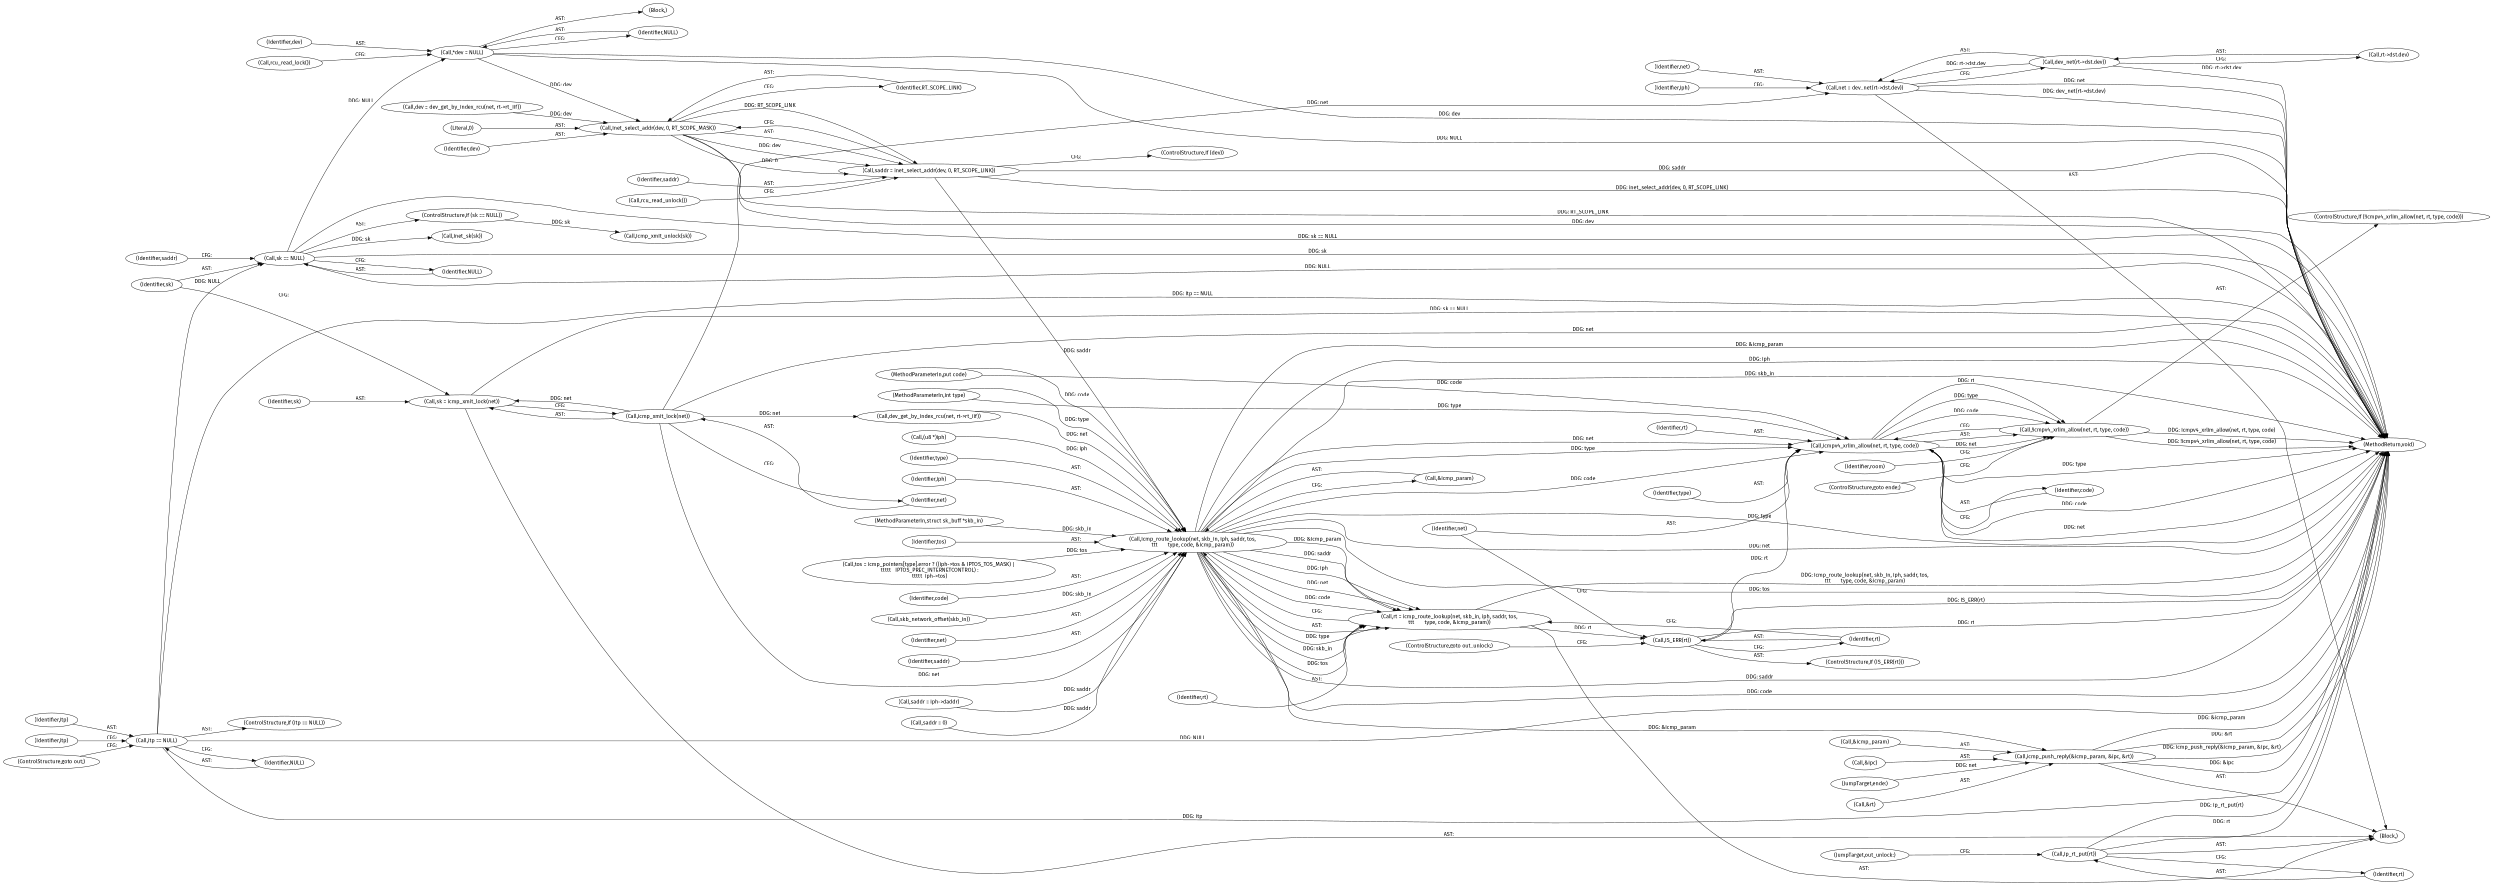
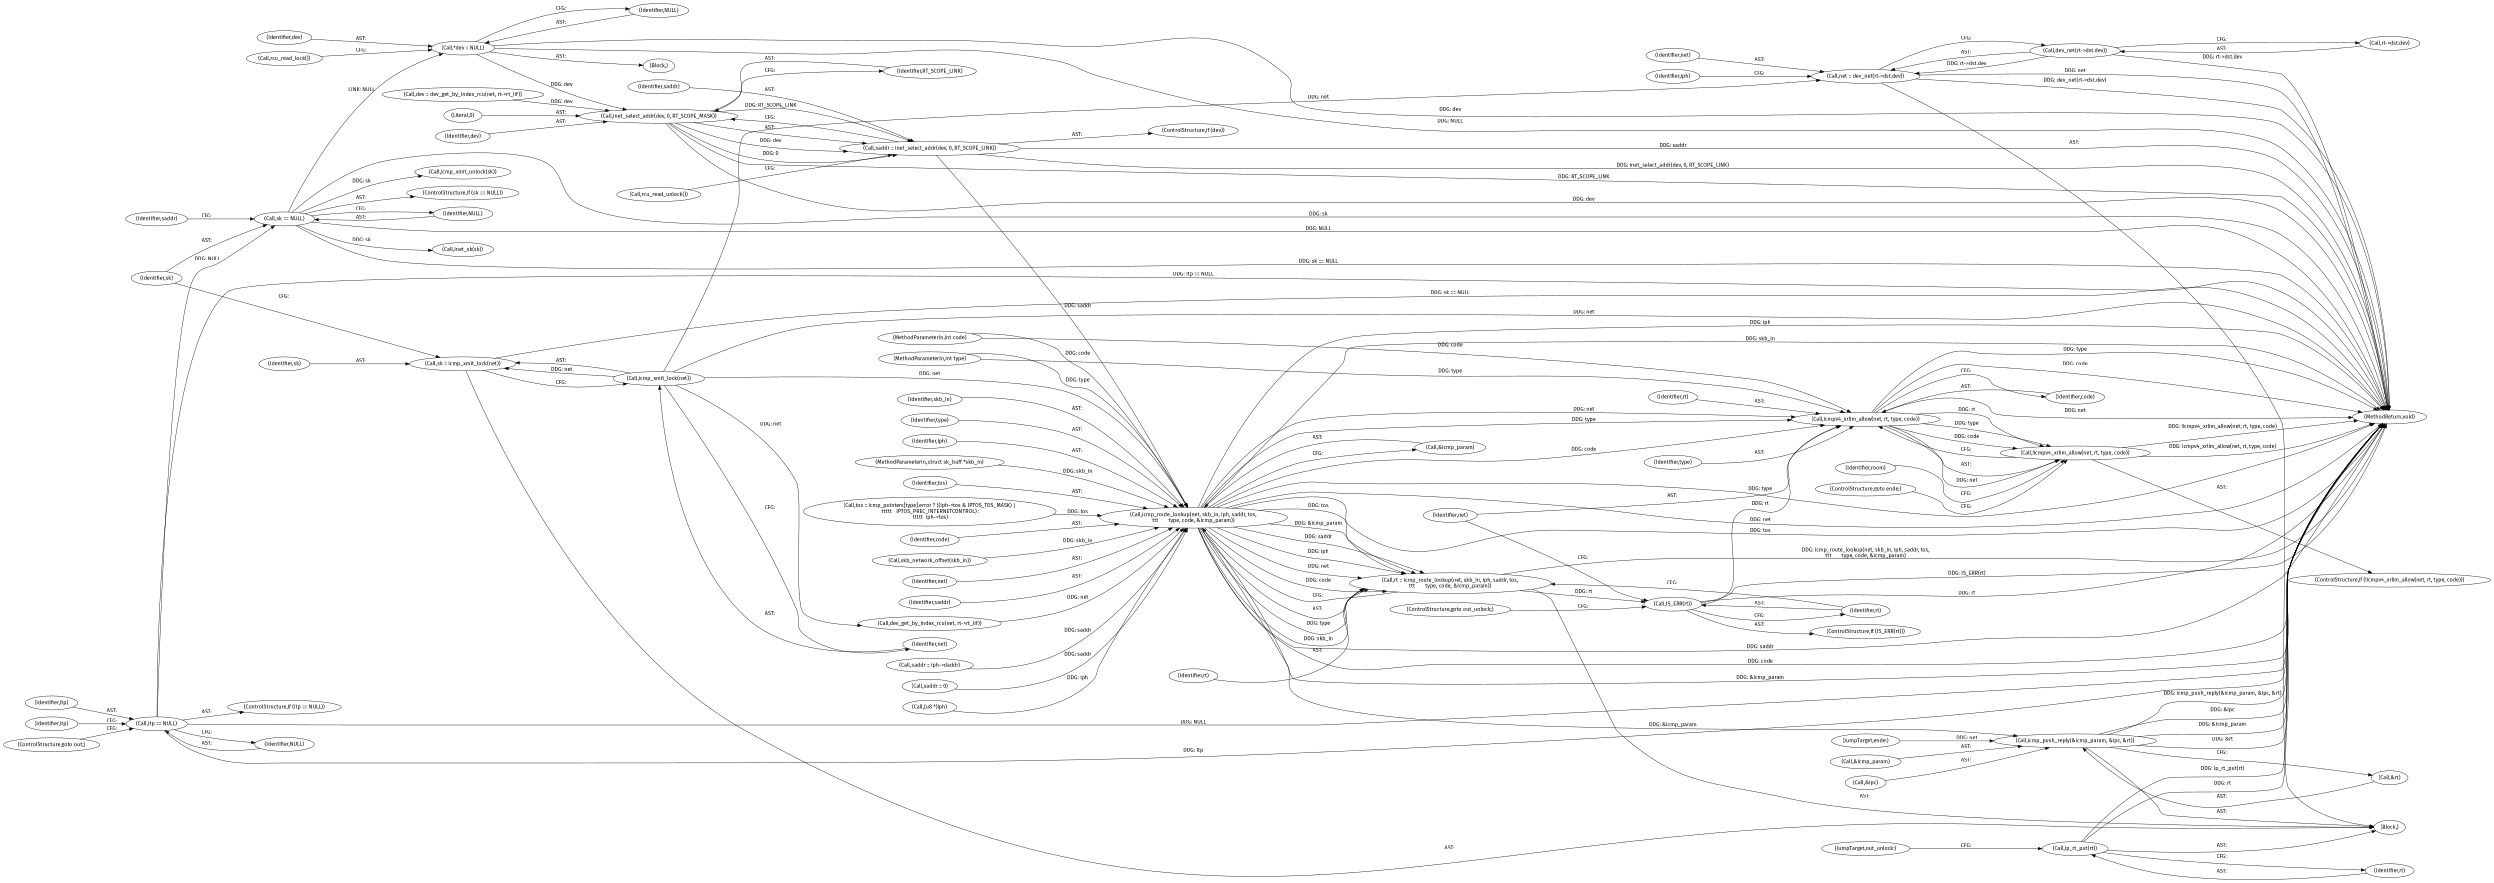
(361, 101) -> (362, 90)
(1077, 157) -> (1078, 135)
(560, 226) -> (357, 190)
(929, 375) -> (930, 338)
none -> (930, 400)
none -> (2239, 761)
